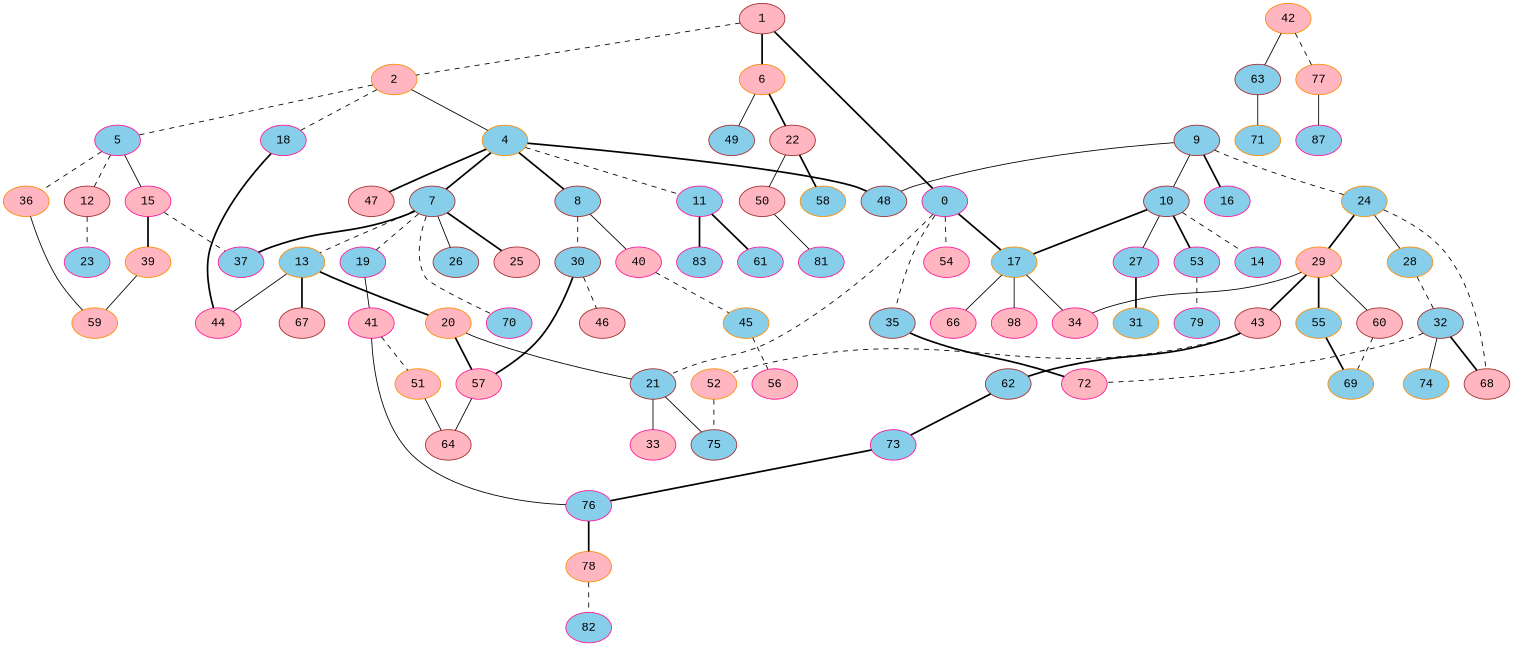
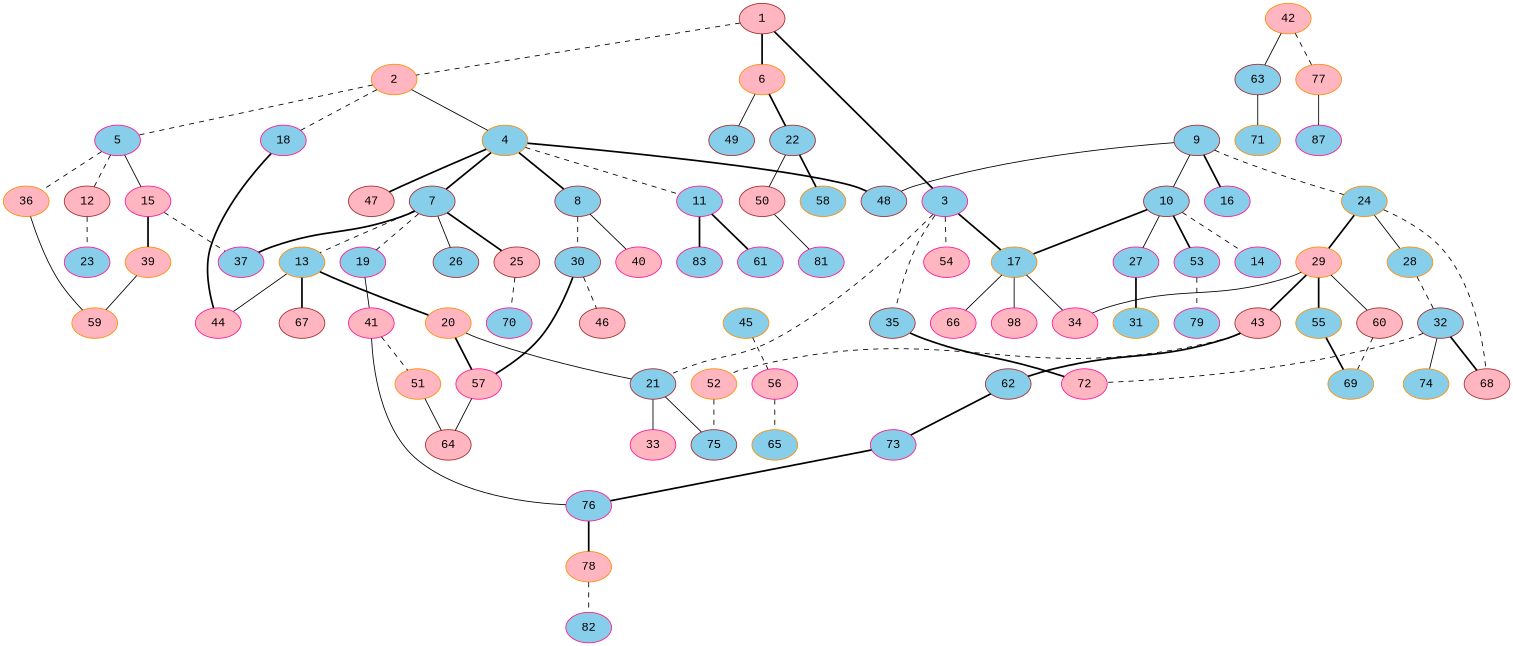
(793, 140) -> (793, 140)
(945, 201) -> (945, 201)
(430, 281) -> (513, 293)
(692, 293) -> none
none -> (775, 445)
